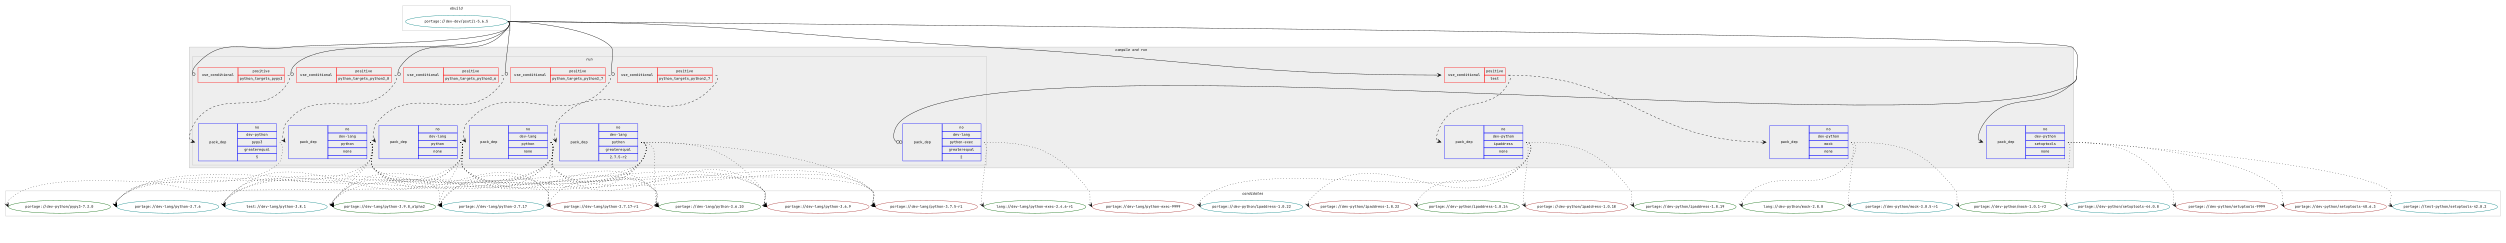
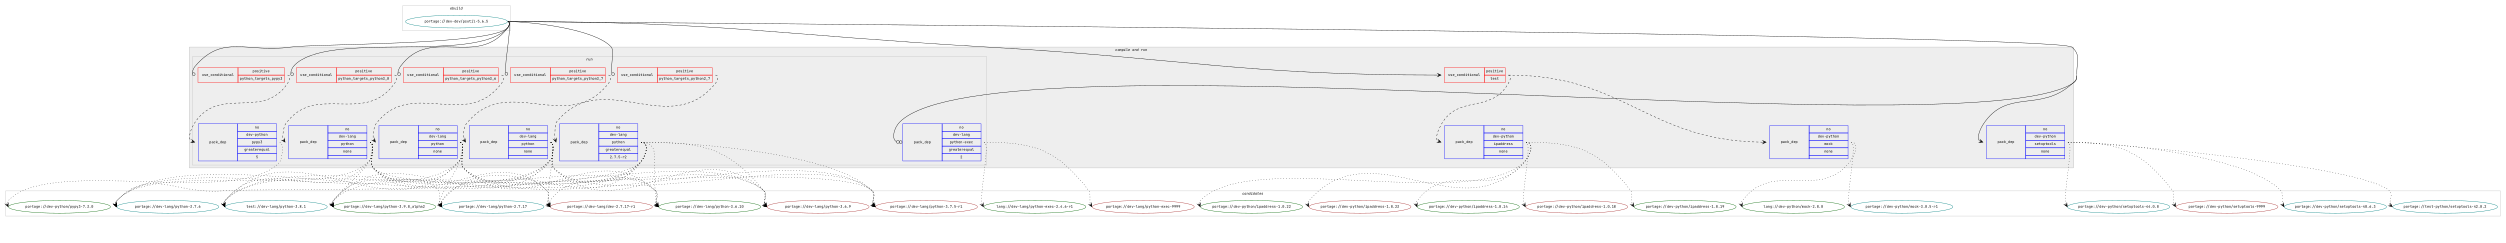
(601, 207) -> (601, 207)
(1252, 207) -> (1252, 207)
(2010, 207) -> none
(2335, 207) -> (2335, 207)
